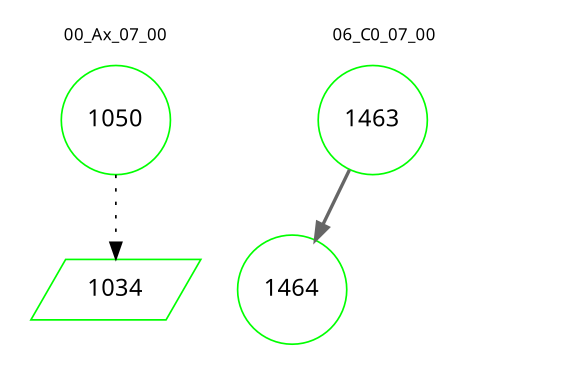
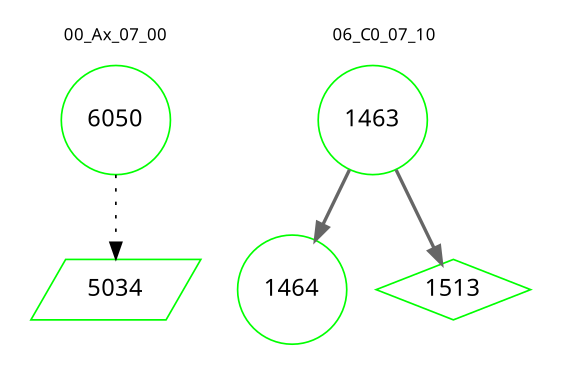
(385, 36) -> (385, 36)
(116, 120) -> (116, 120)
(116, 290) -> (116, 290)
none -> (453, 290)
